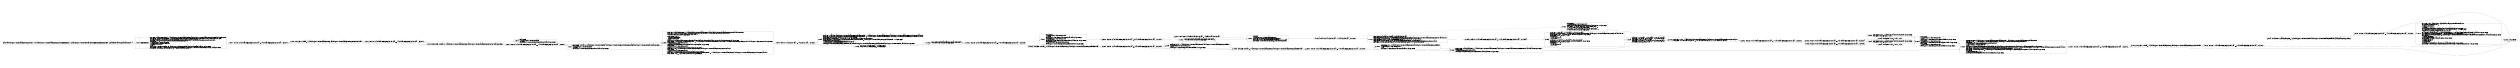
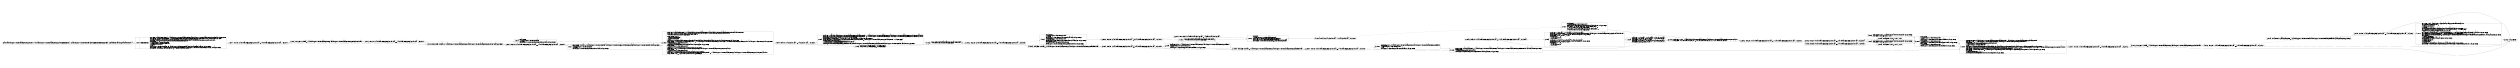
(1408, 39) -> none
